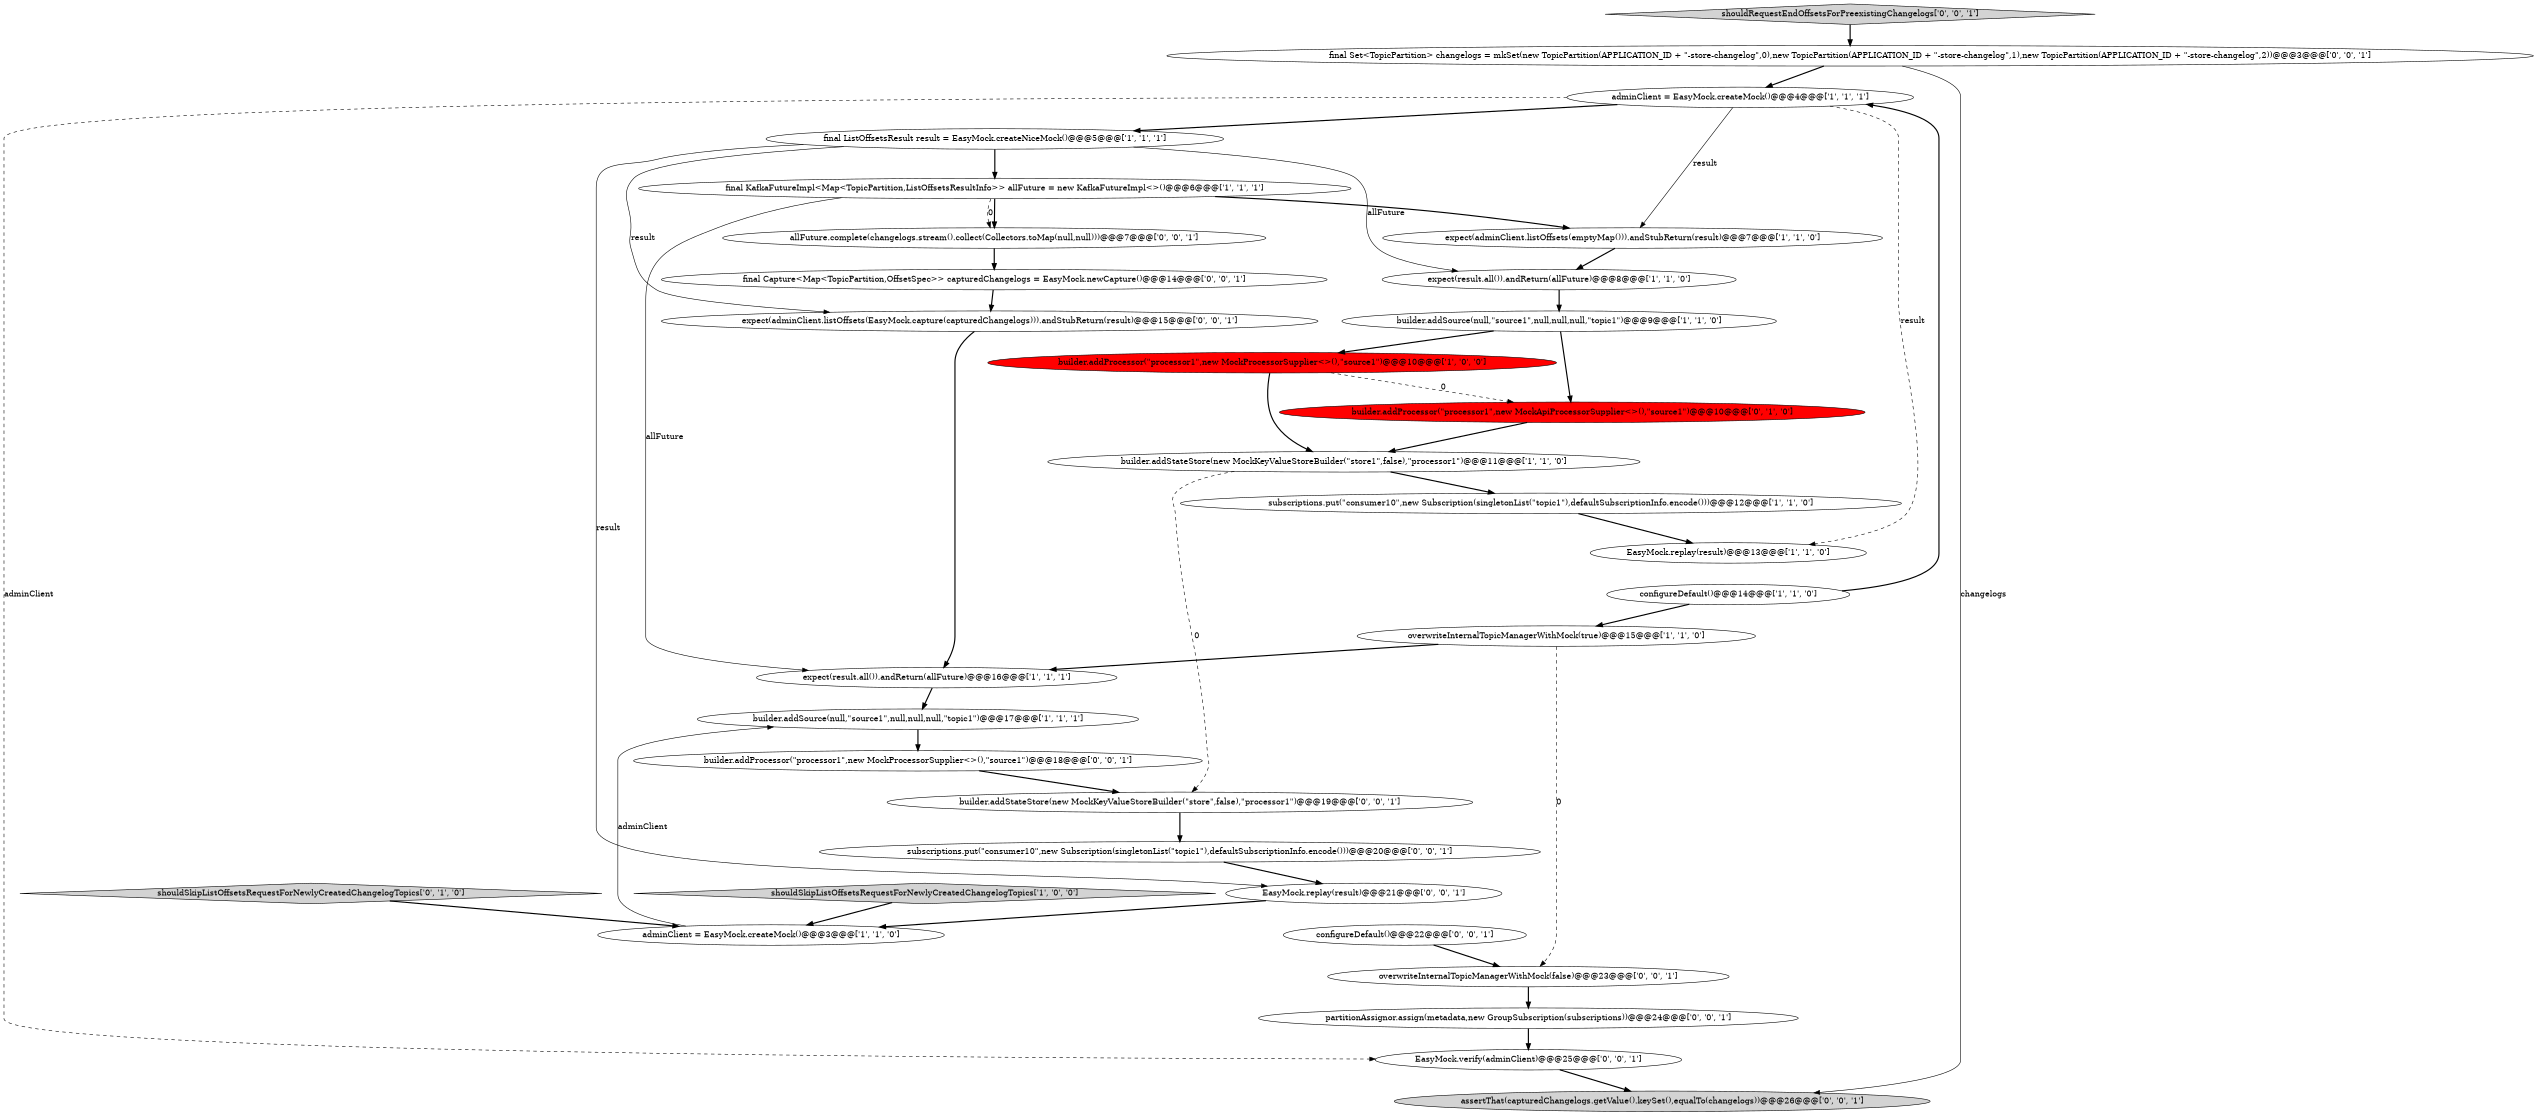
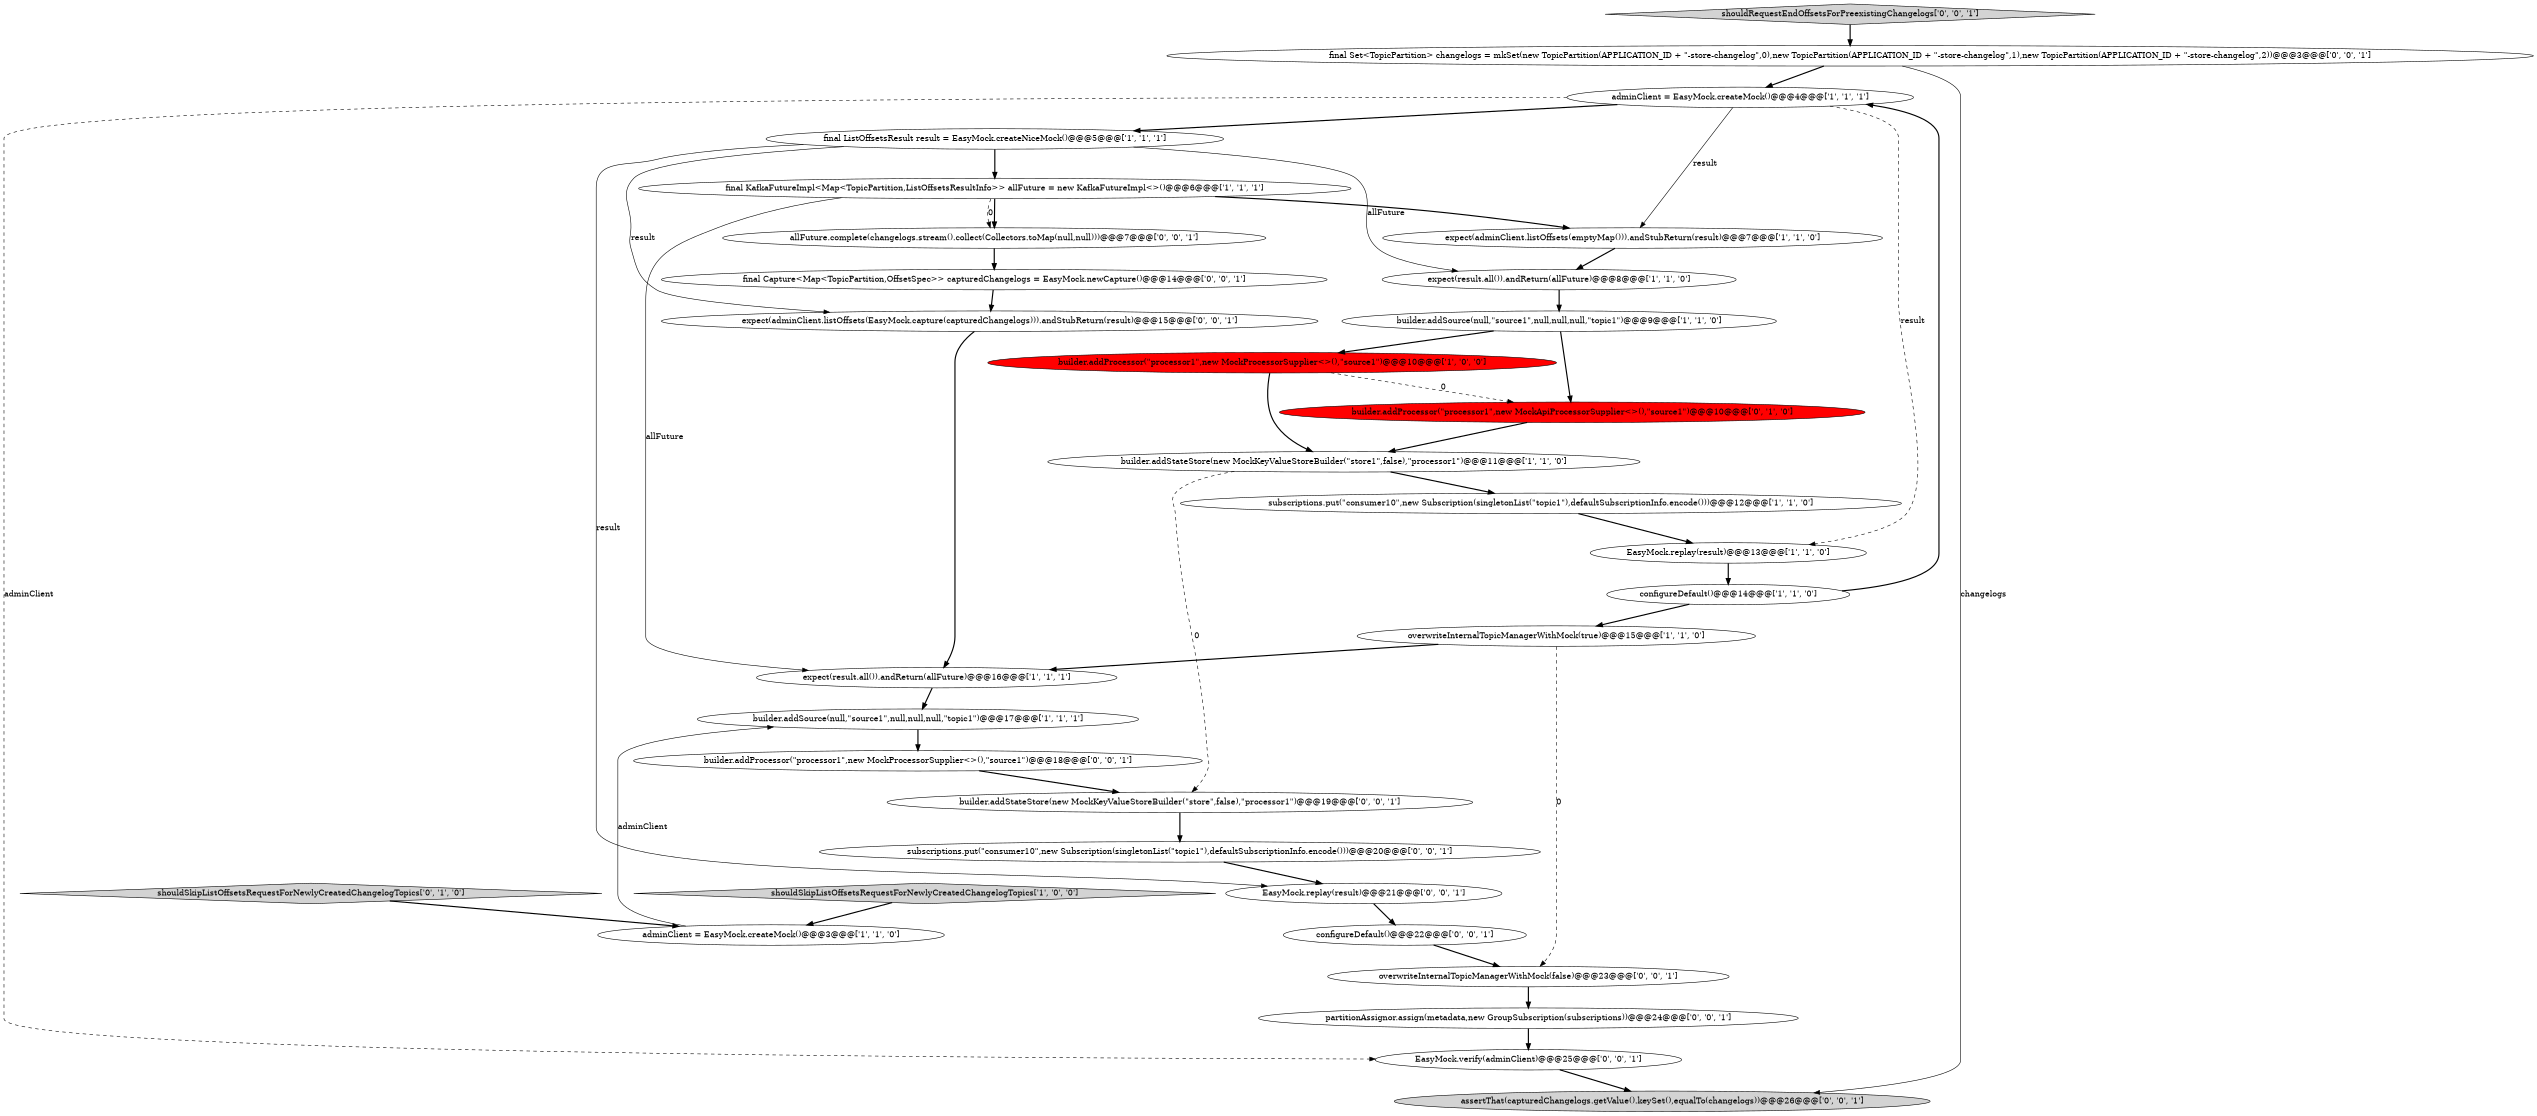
none -> (1728, 571)
(1076, 914) -> (1382, 912)
